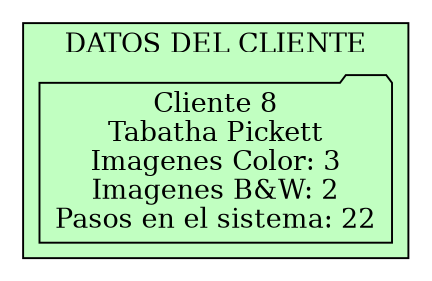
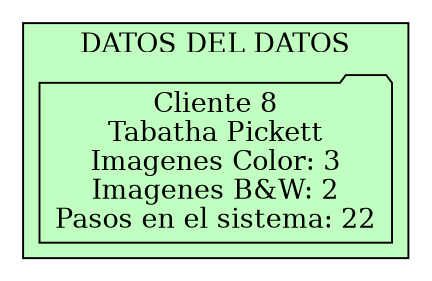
(216, 45) -> (216, 45)
